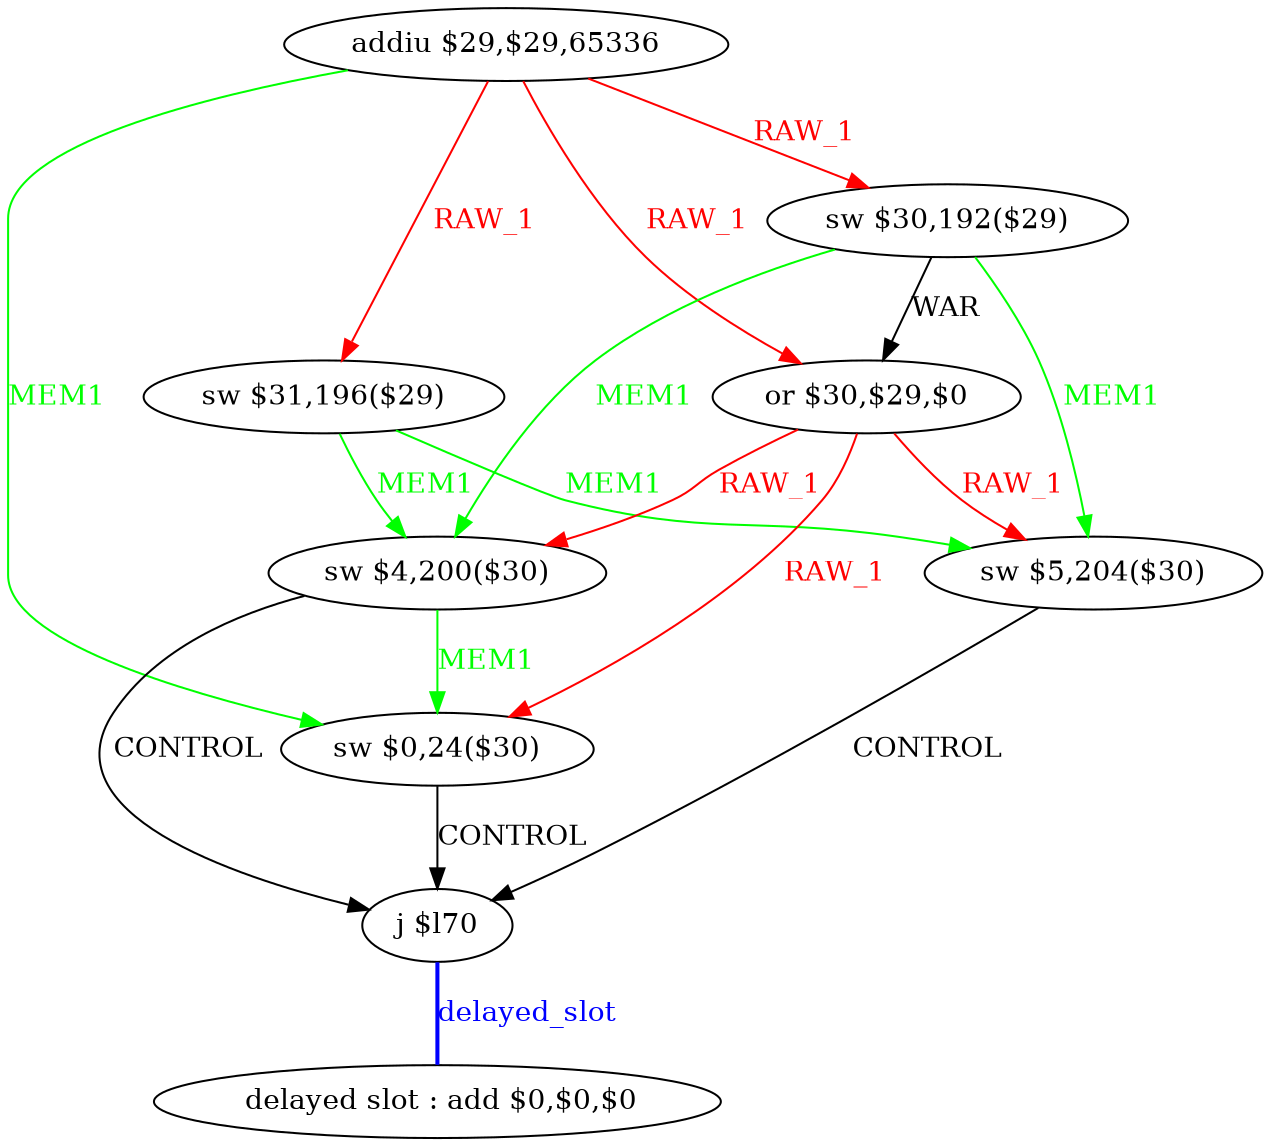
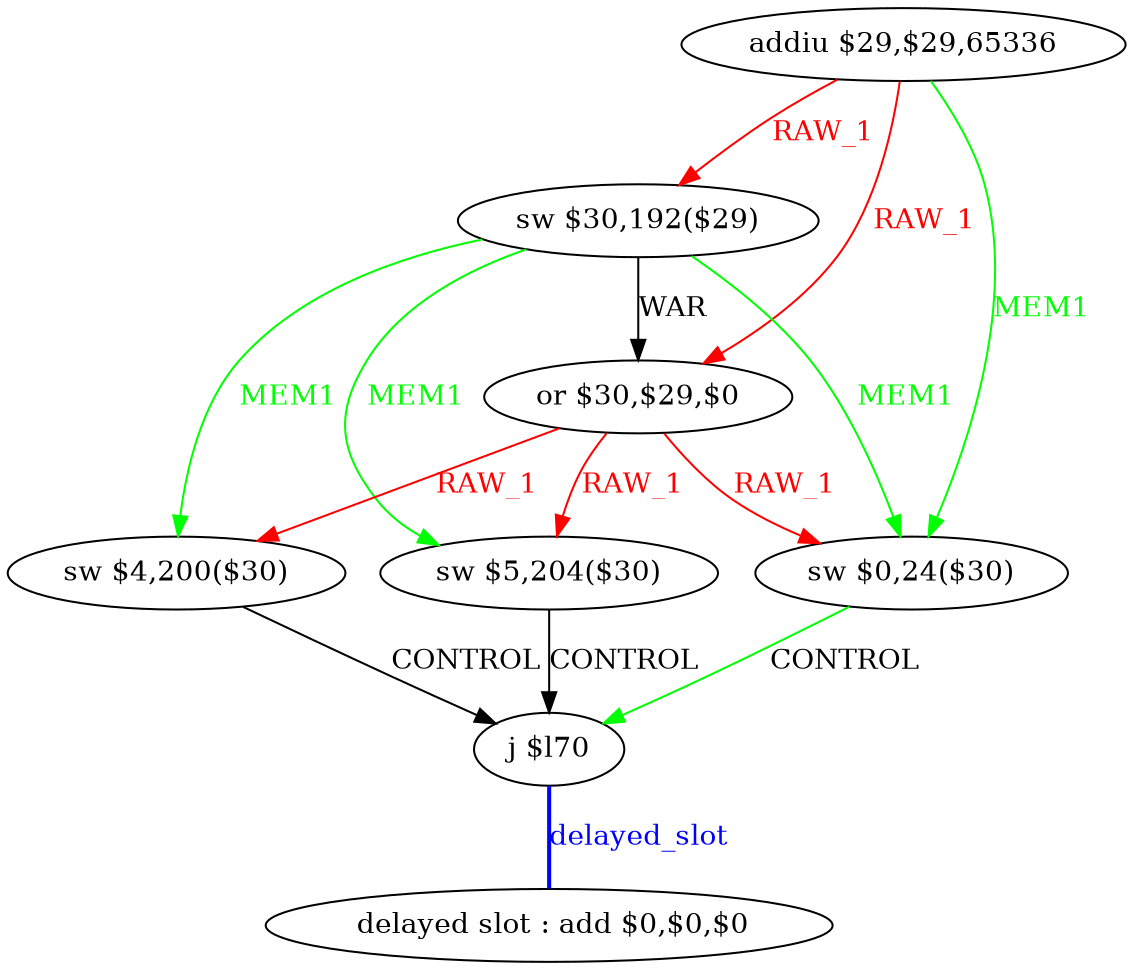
(324, 397) -> none
(437, 651) -> (816, 368)
(437, 827) -> (736, 662)
